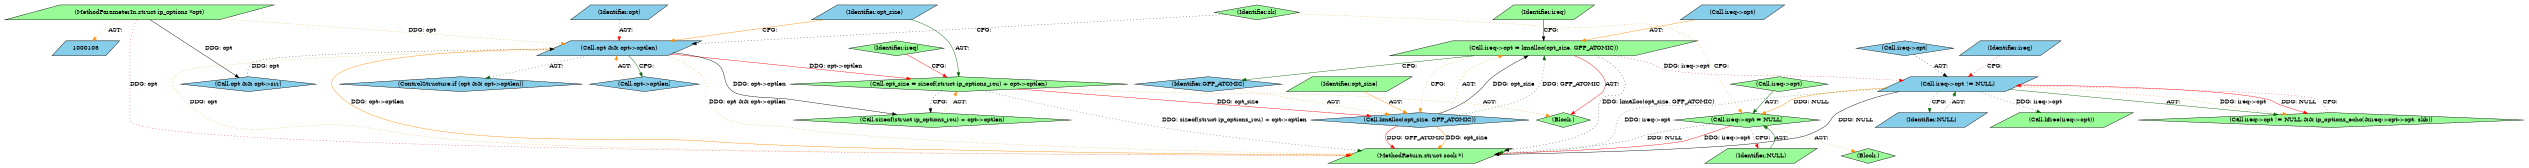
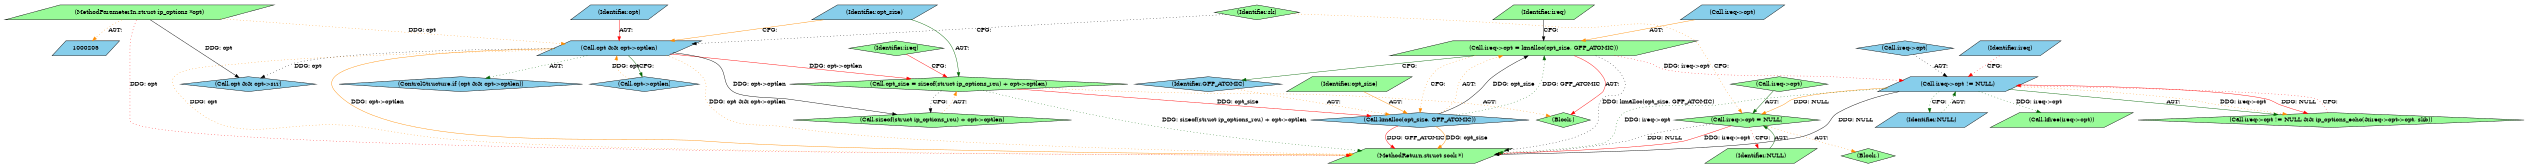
(619, 28) -> (619, 28)
(86, 48) -> (86, 48)
(393, 52) -> (408, 52)
(626, 66) -> (626, 66)
